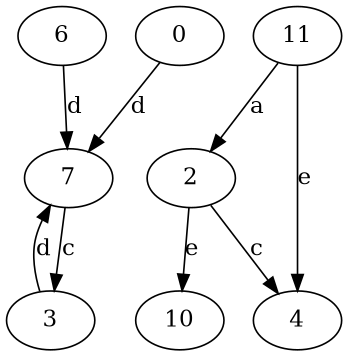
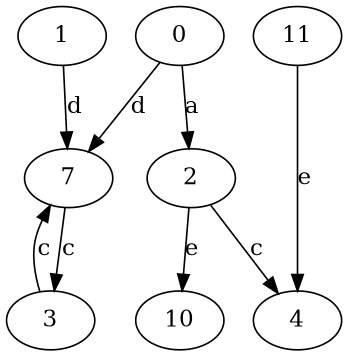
(62, 36) -> (62, 36)
(249, 101) -> (185, 99)
(44, 249) -> (44, 249)
